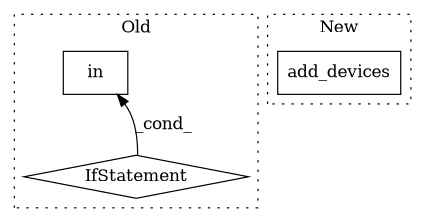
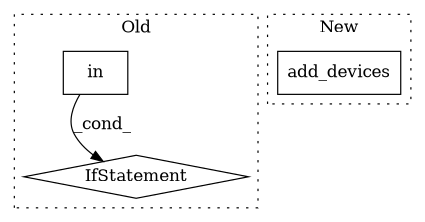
(135, 129) -> (72, 128)
